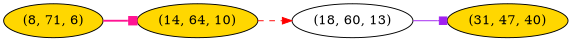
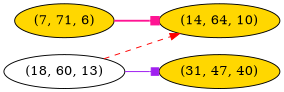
(53, 21) -> (64, 21)
(270, 21) -> (137, 48)
